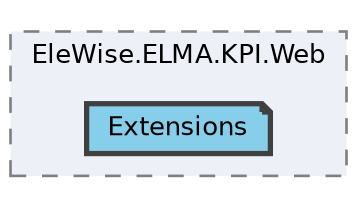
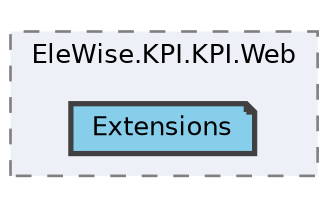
(178, 56) -> (164, 56)
